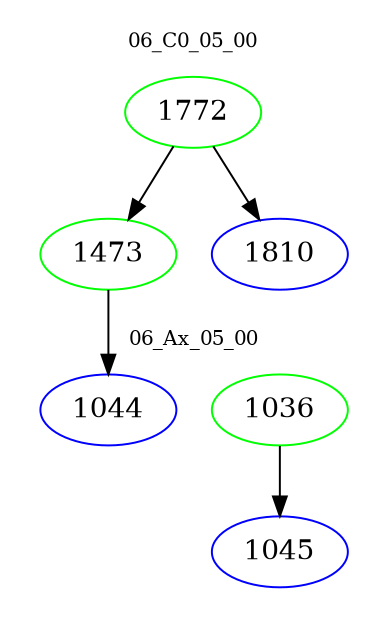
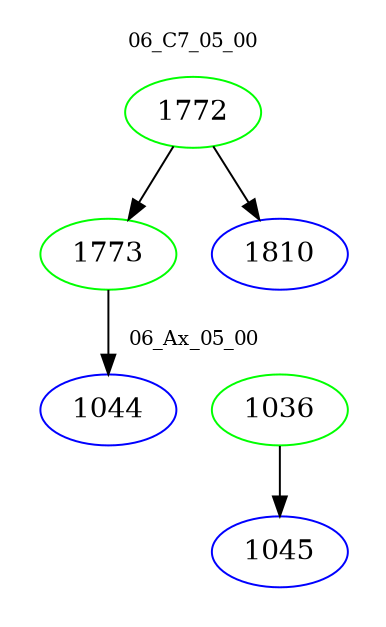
(193, 42) -> (193, 42)
(108, 254) -> (108, 254)
